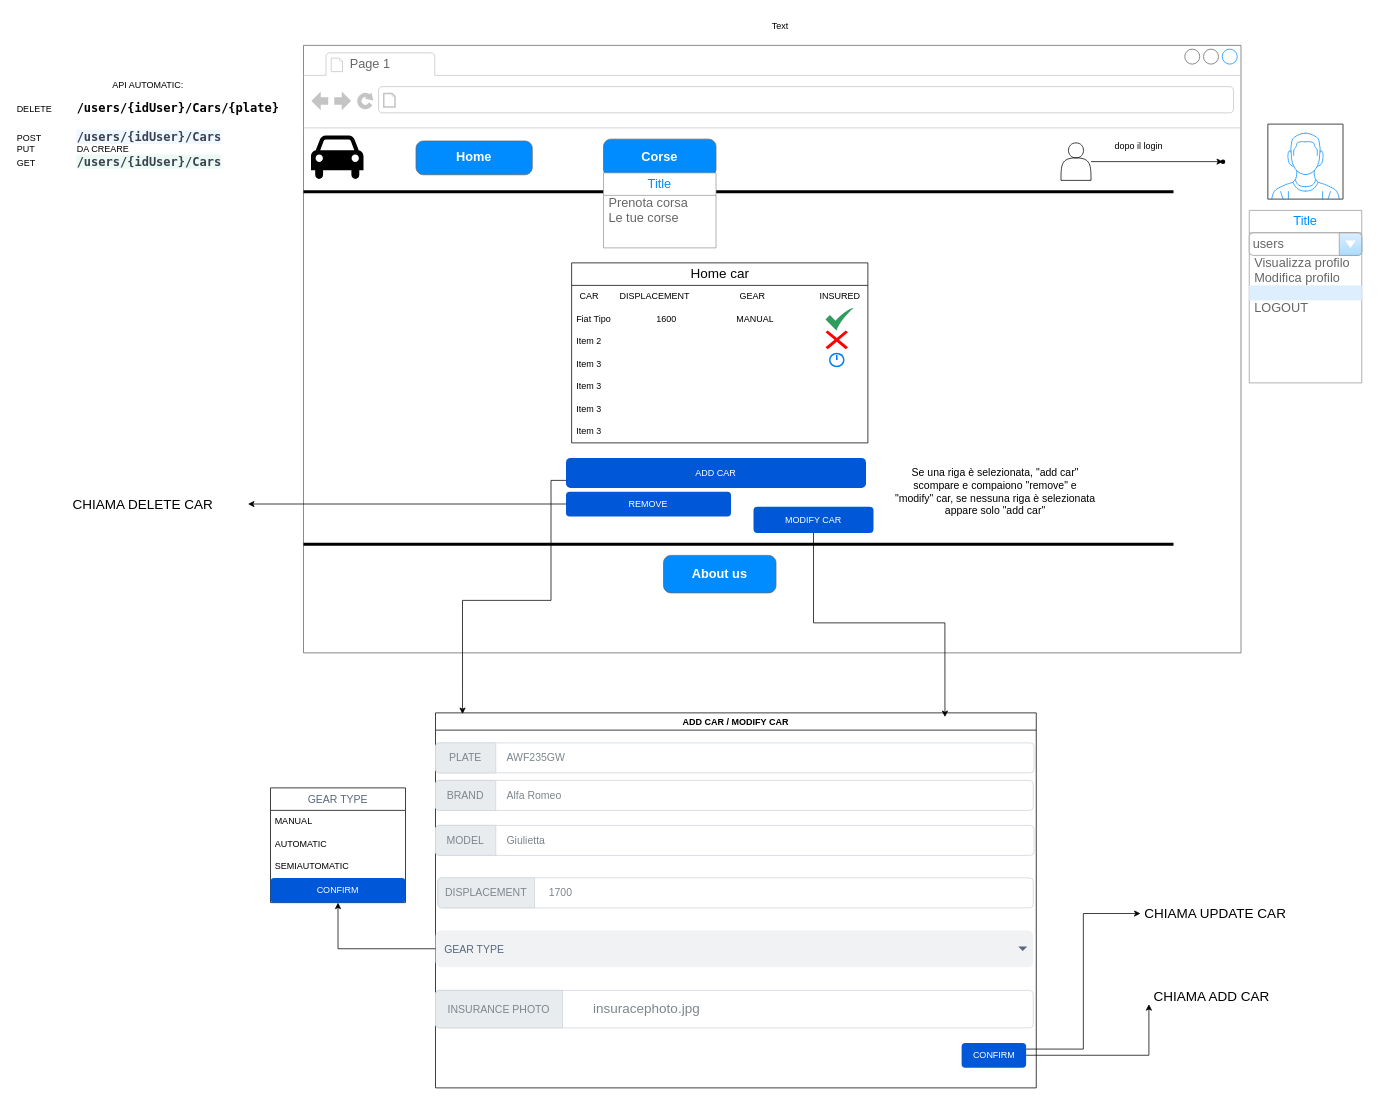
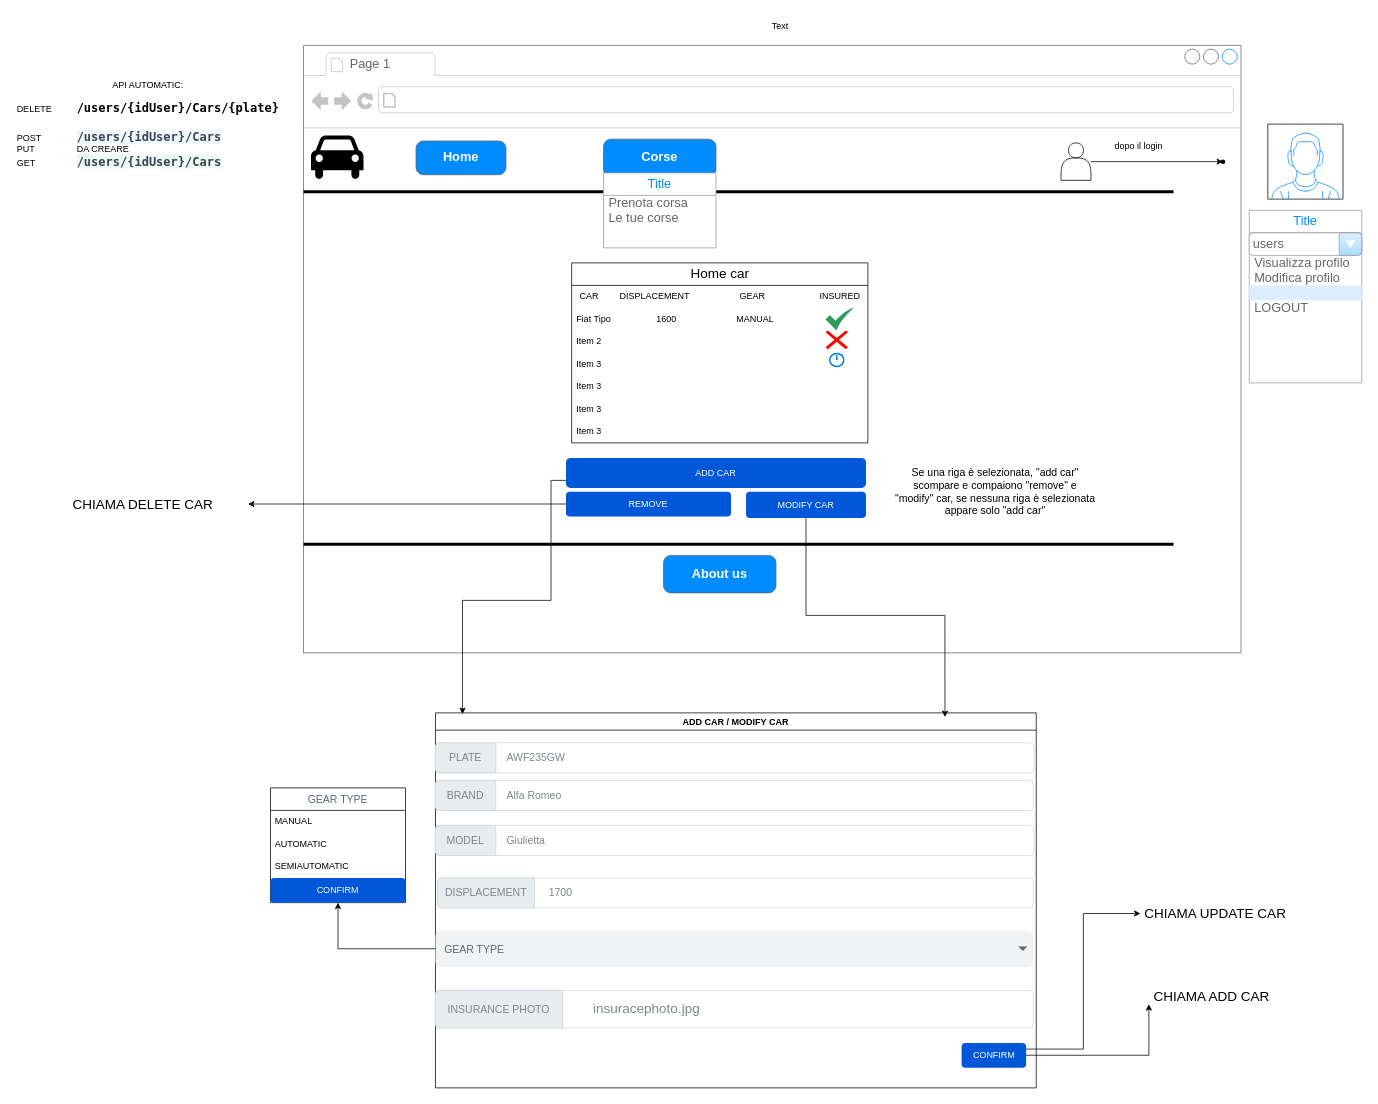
(474, 158) -> (461, 158)
(813, 520) -> (806, 505)
